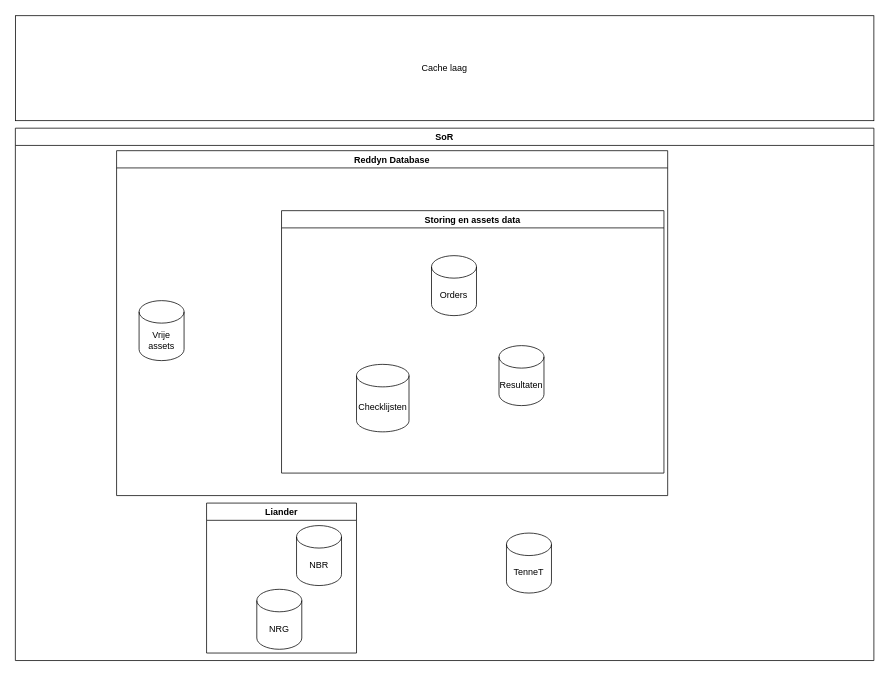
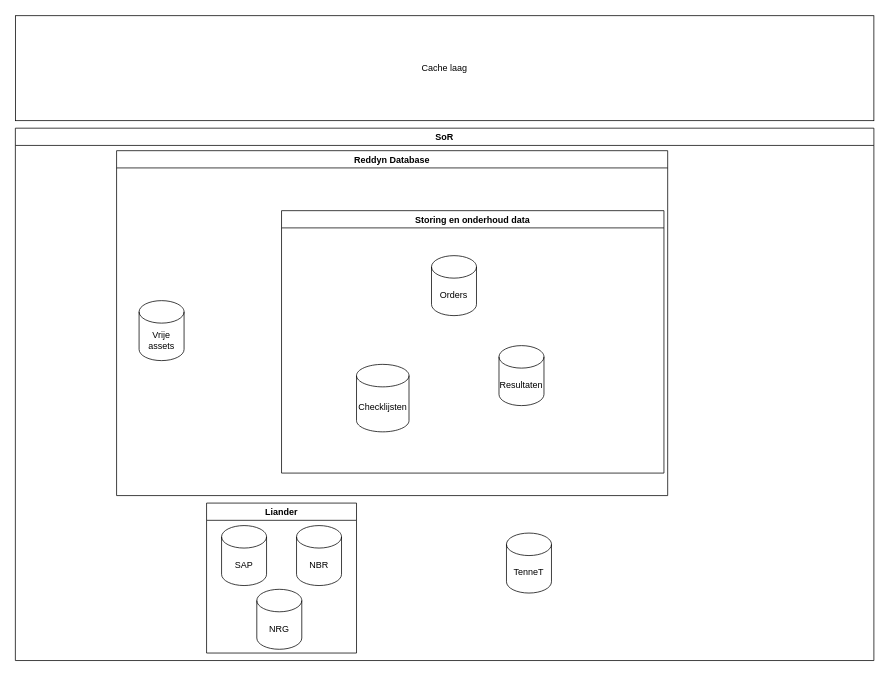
(473, 219) -> (473, 219)
none -> (244, 555)
